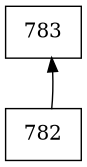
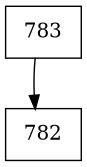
(53, 91) -> (34, 76)
